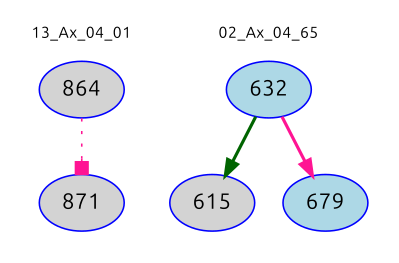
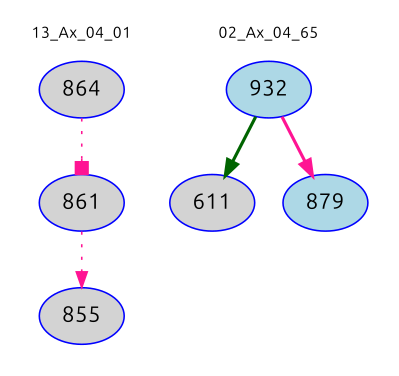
(269, 90) -> (269, 90)
(82, 203) -> (82, 203)
(212, 203) -> (212, 203)
(325, 203) -> (325, 203)
none -> (82, 316)
